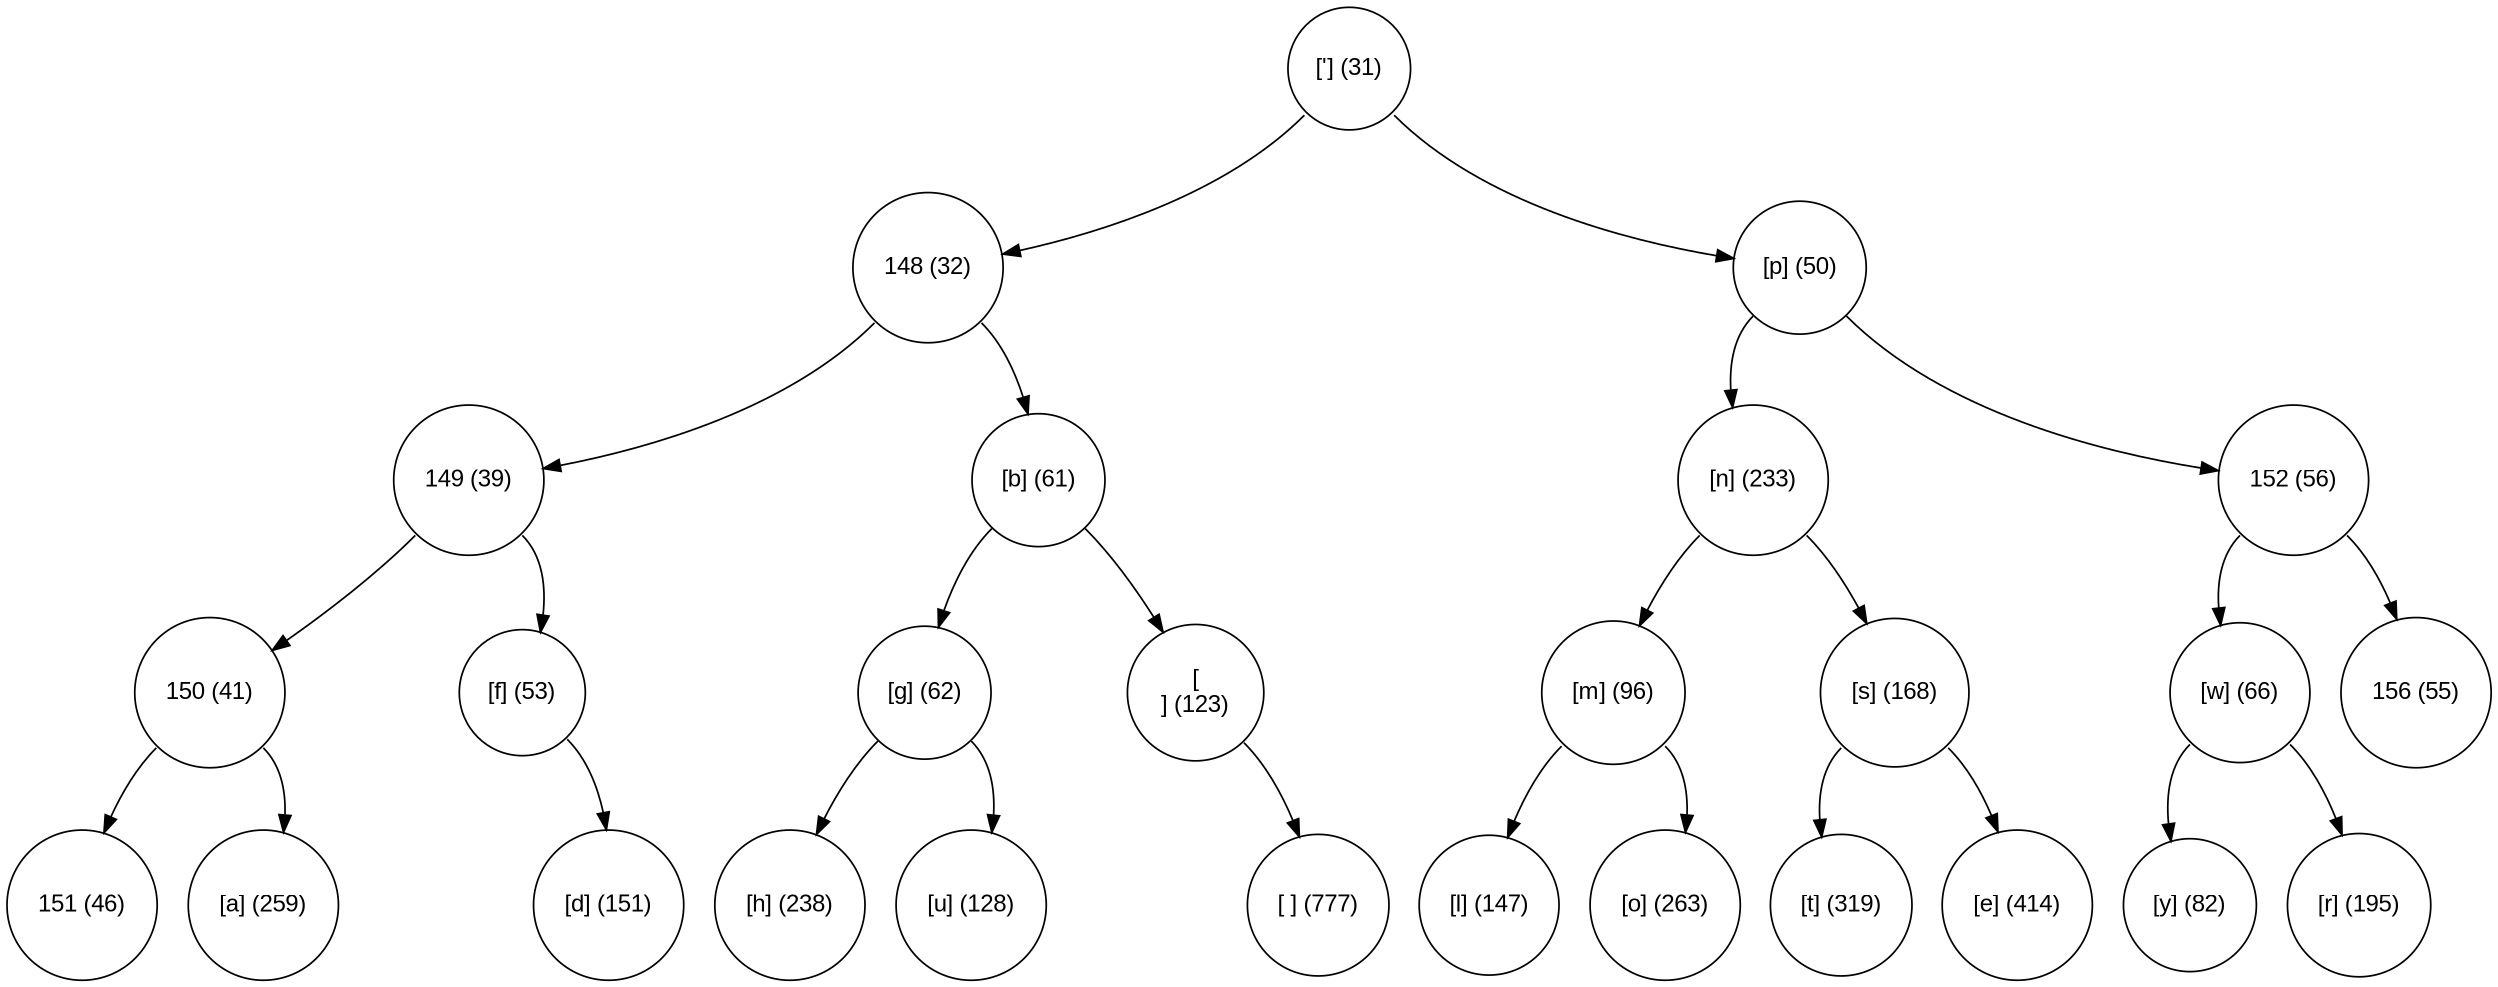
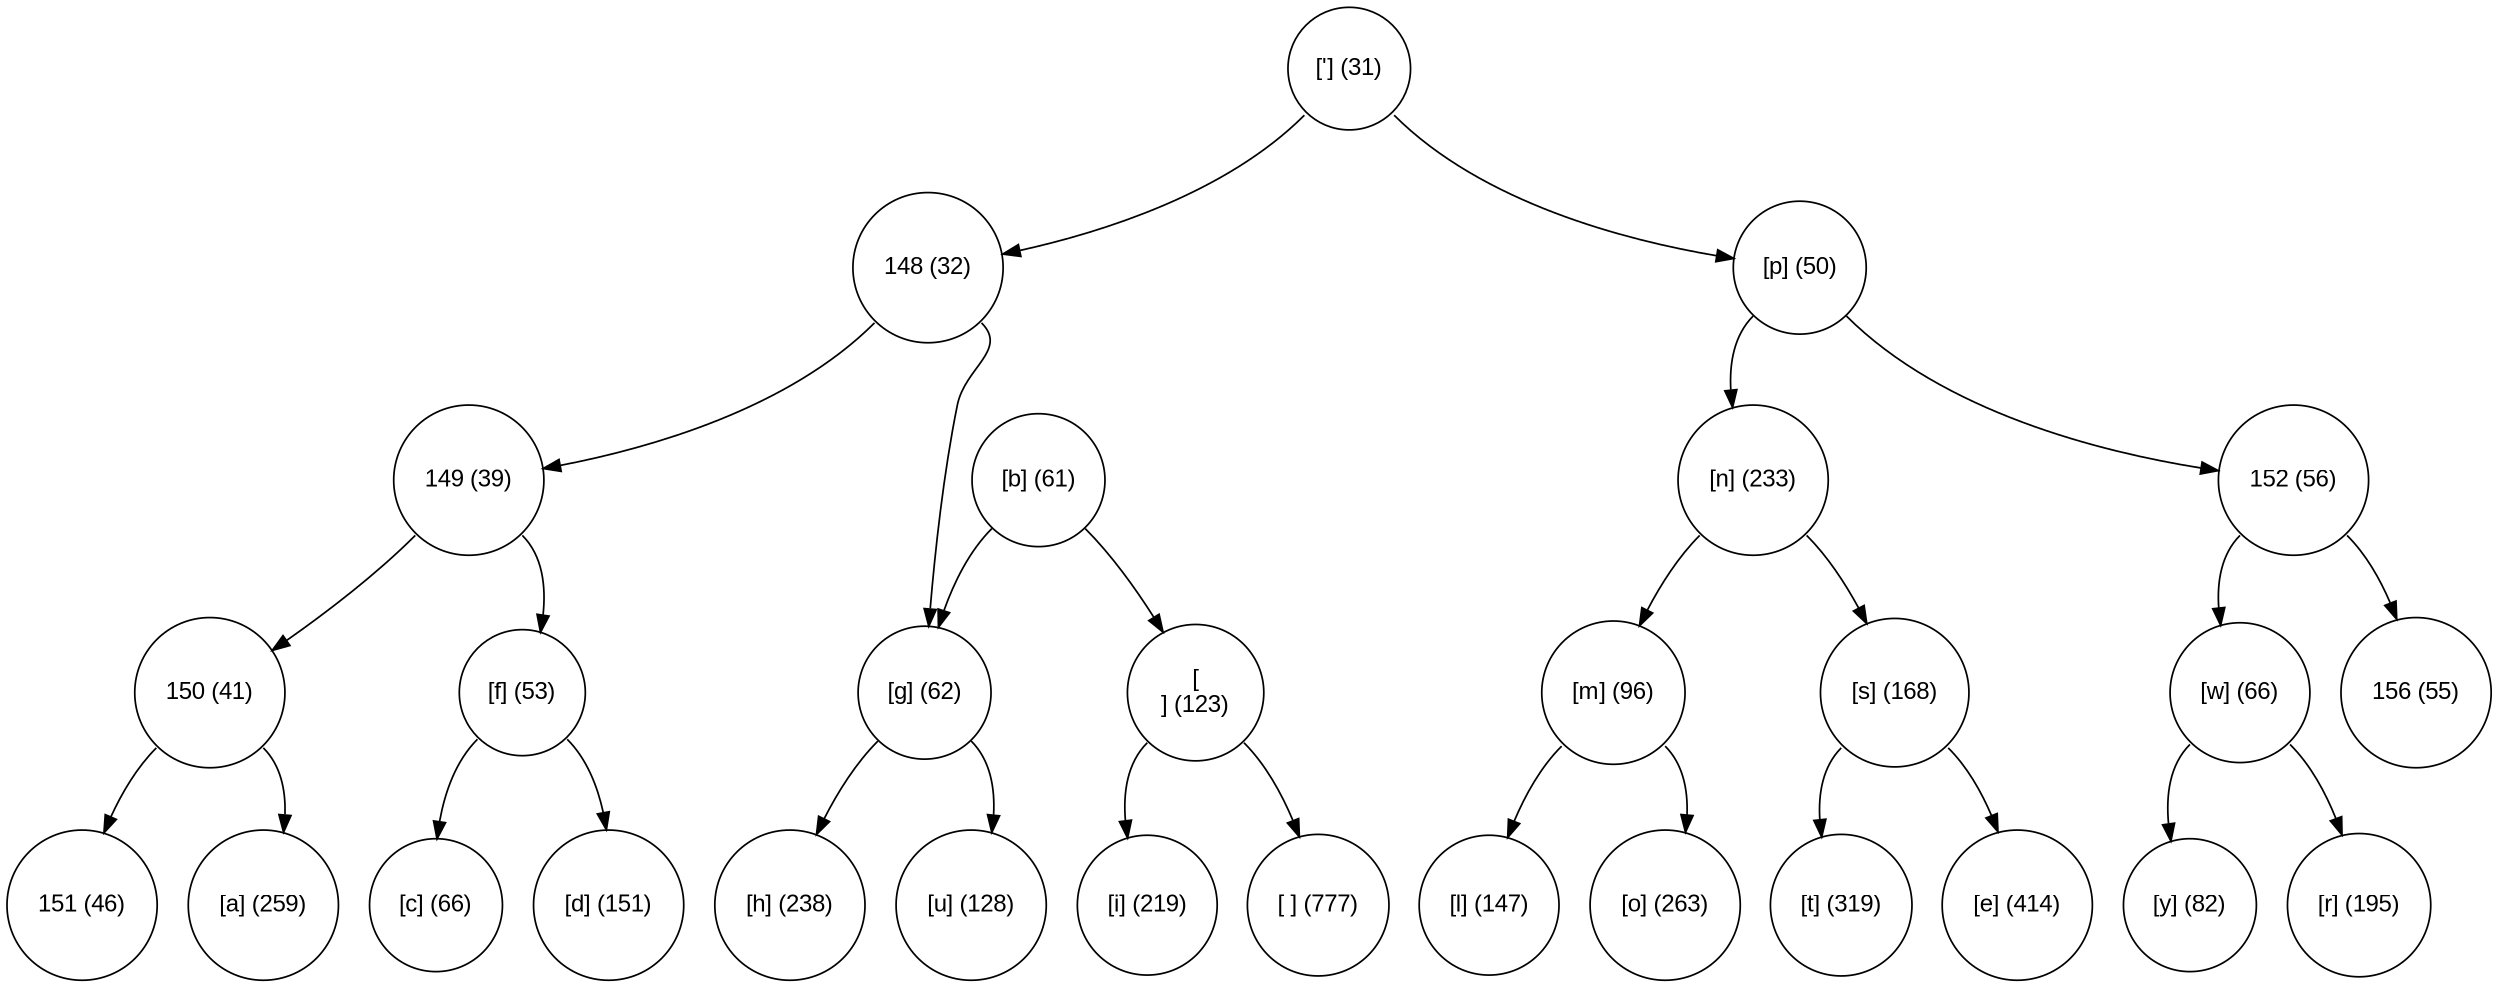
(1007, 357) -> (948, 460)
none -> (436, 905)
none -> (1147, 905)
